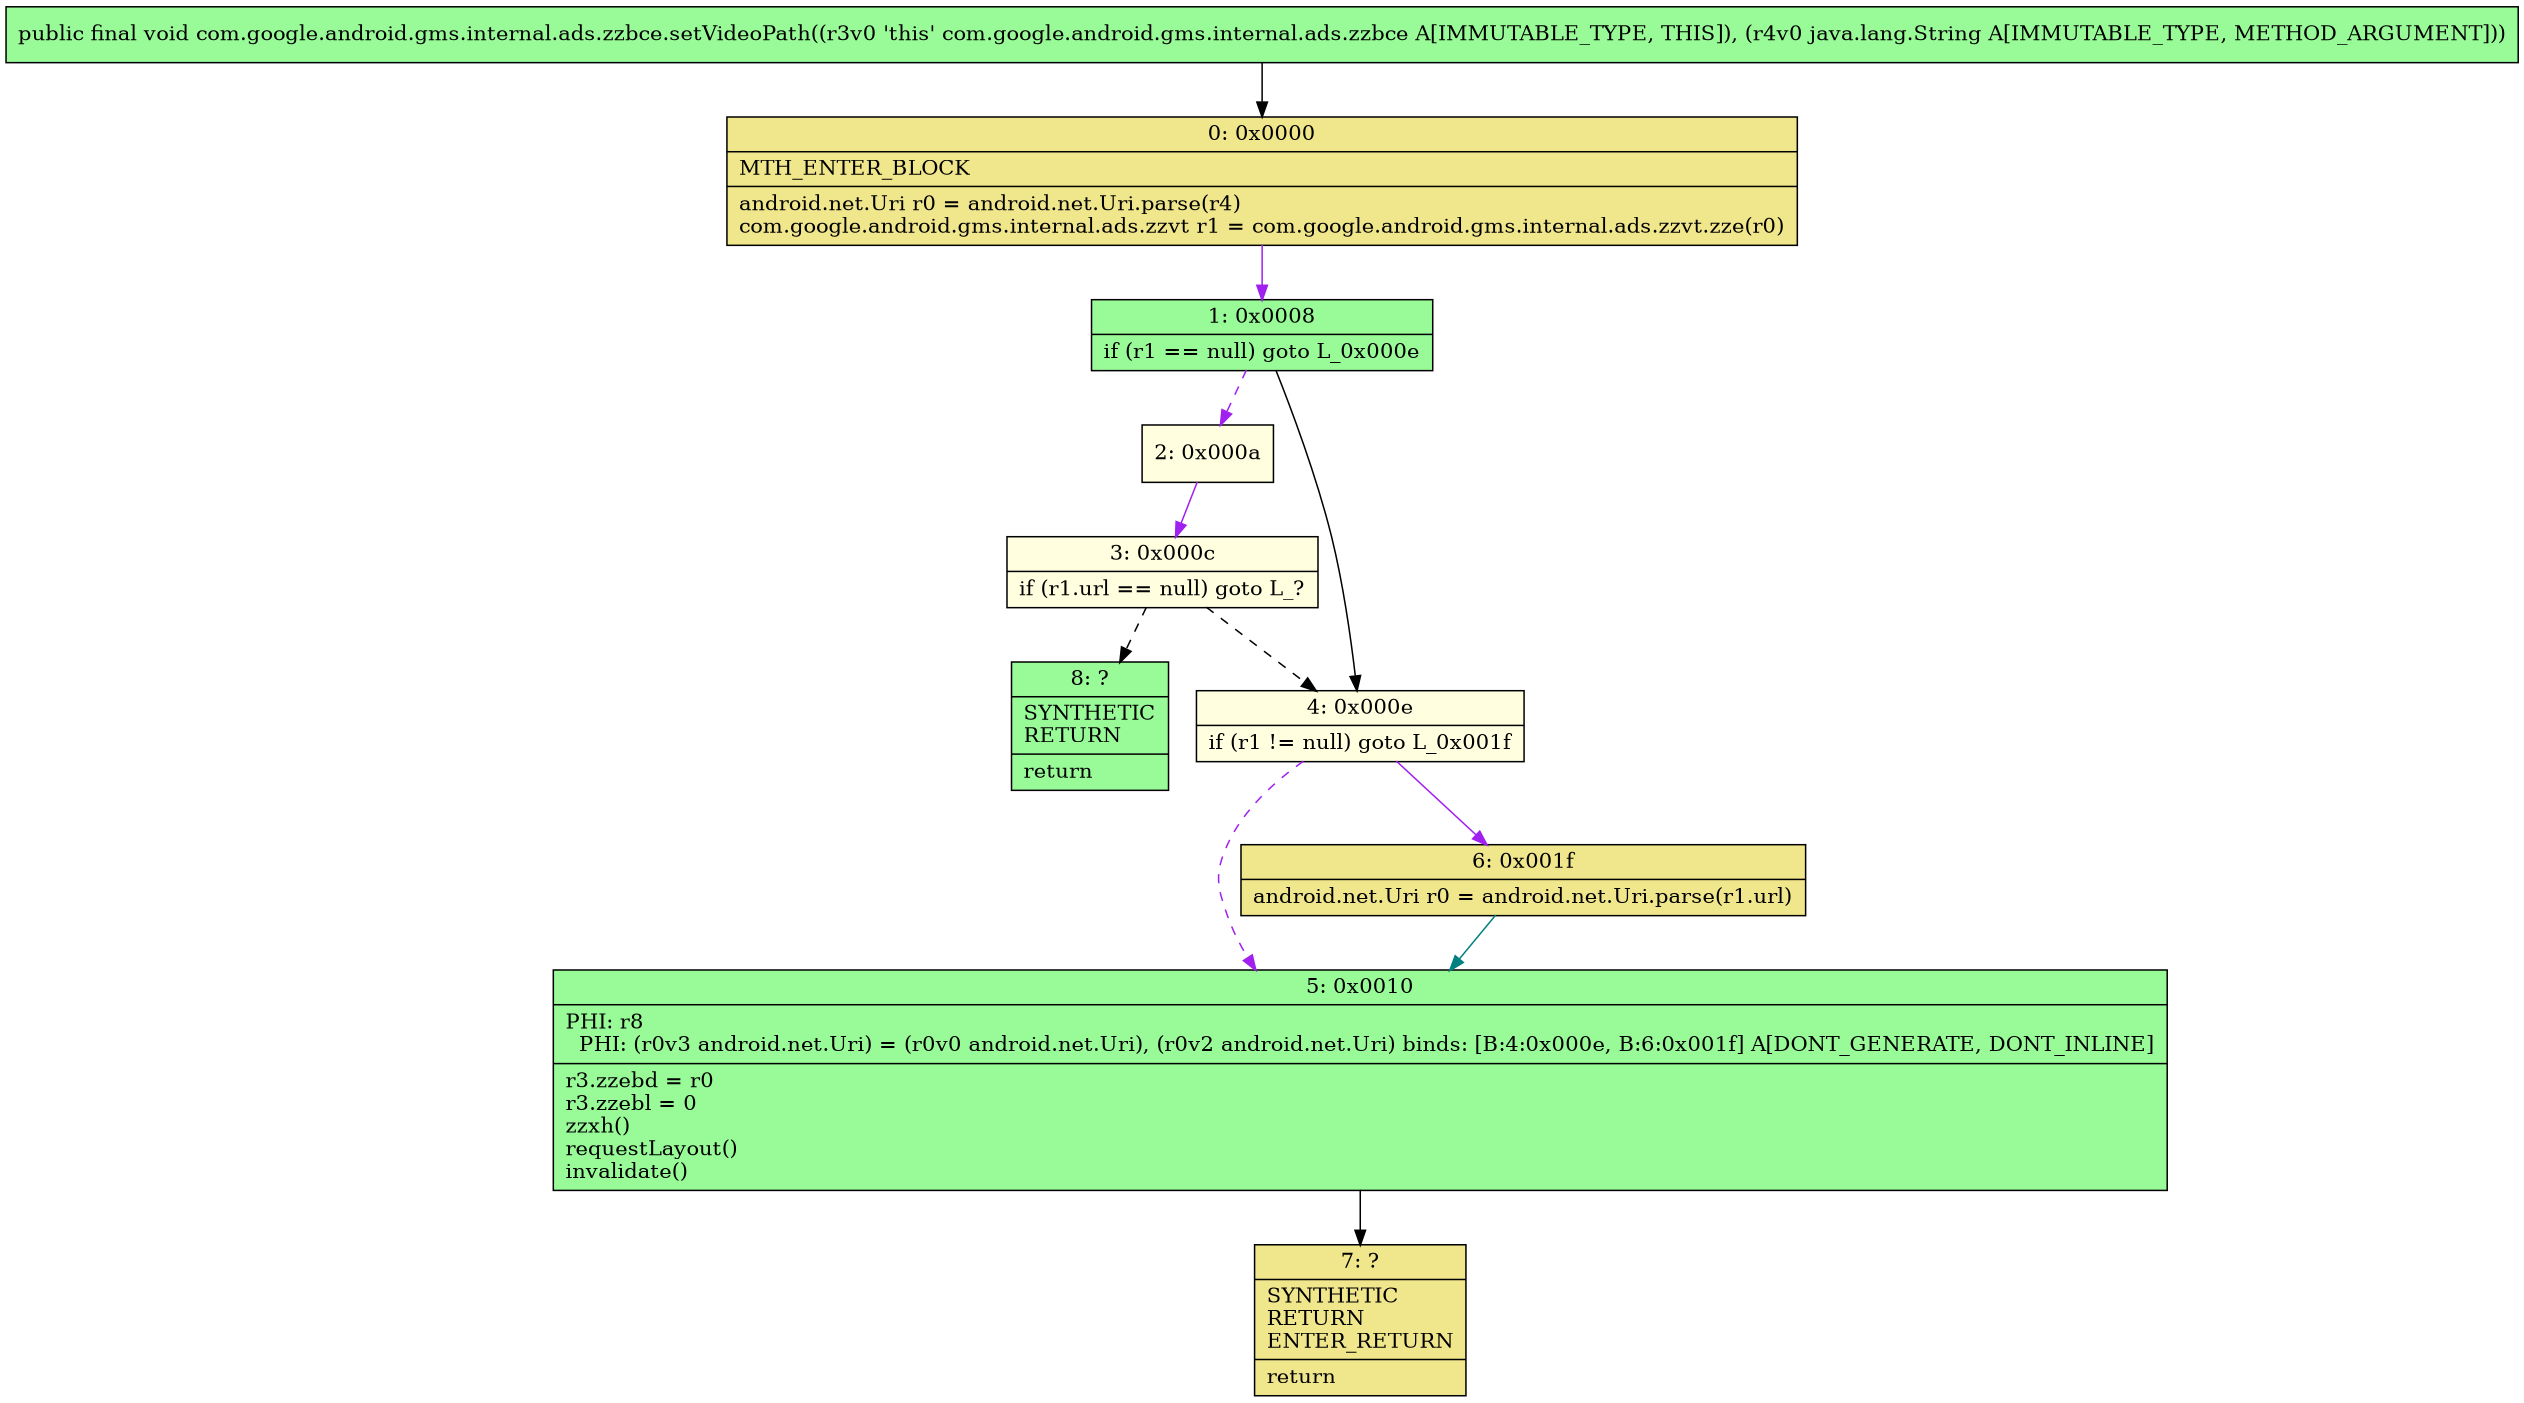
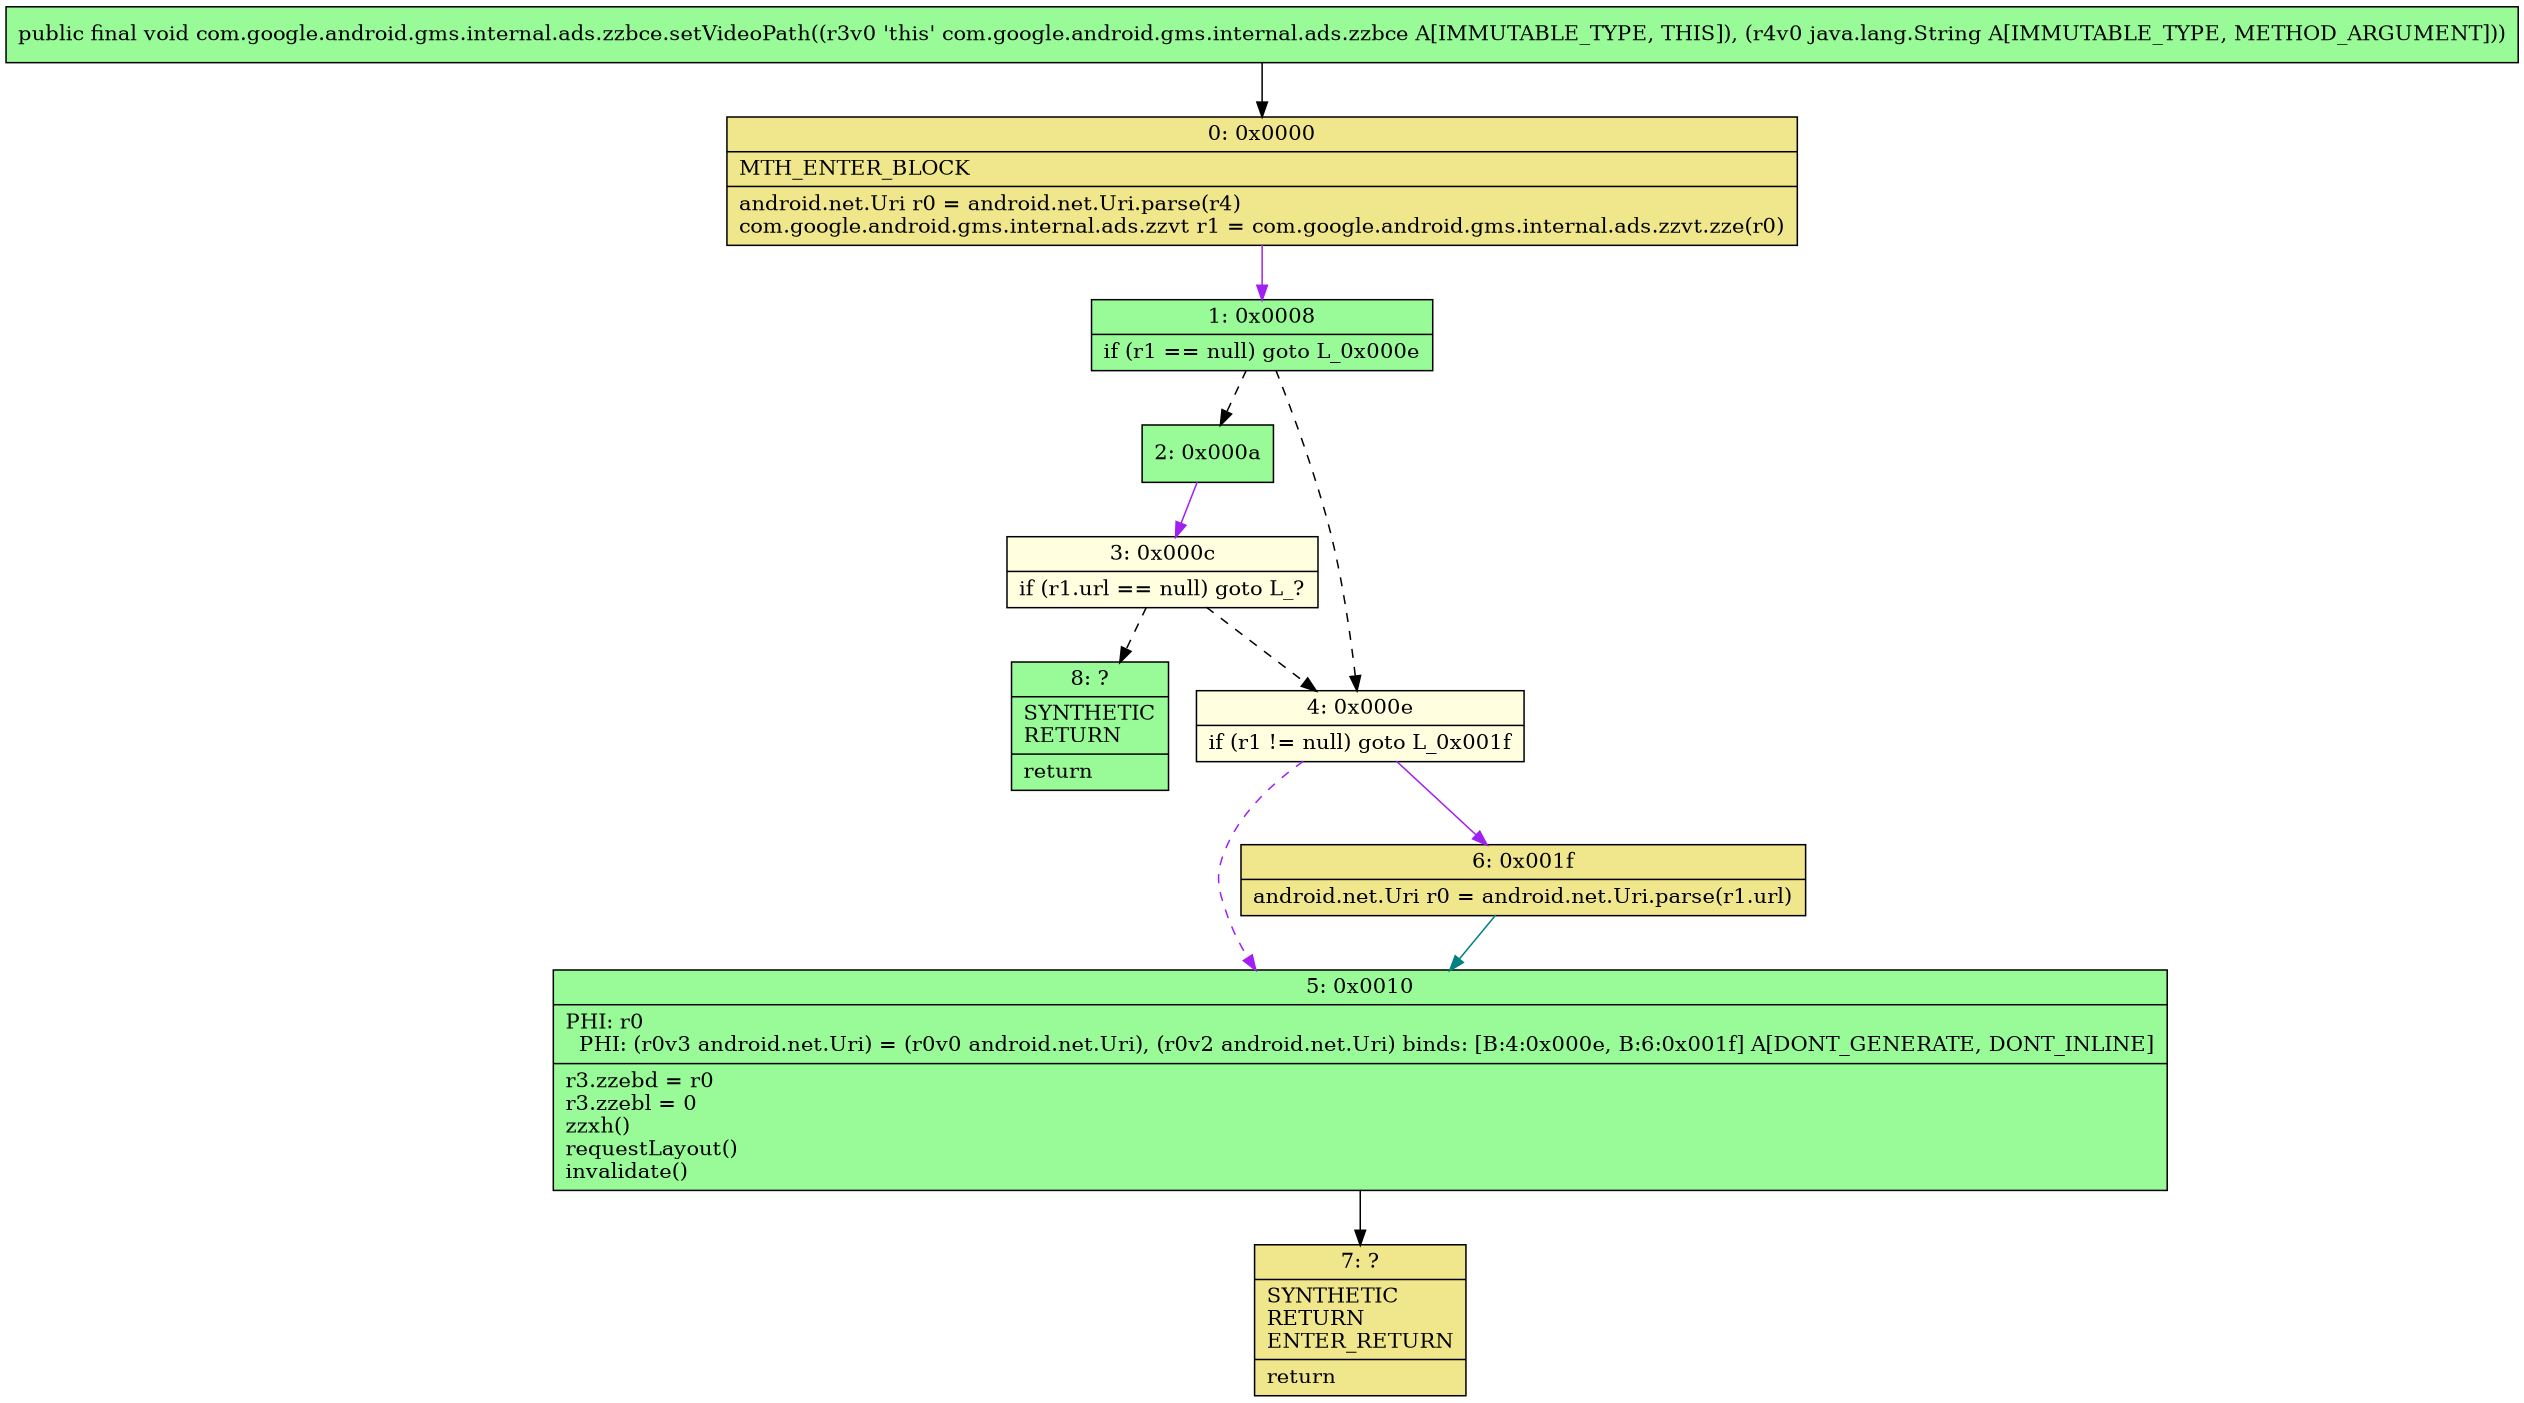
(1237, 391) -> (1237, 391)
(1208, 454) -> (1208, 454)
(1327, 520) -> (1327, 520)
(608, 1022) -> (608, 1022)
